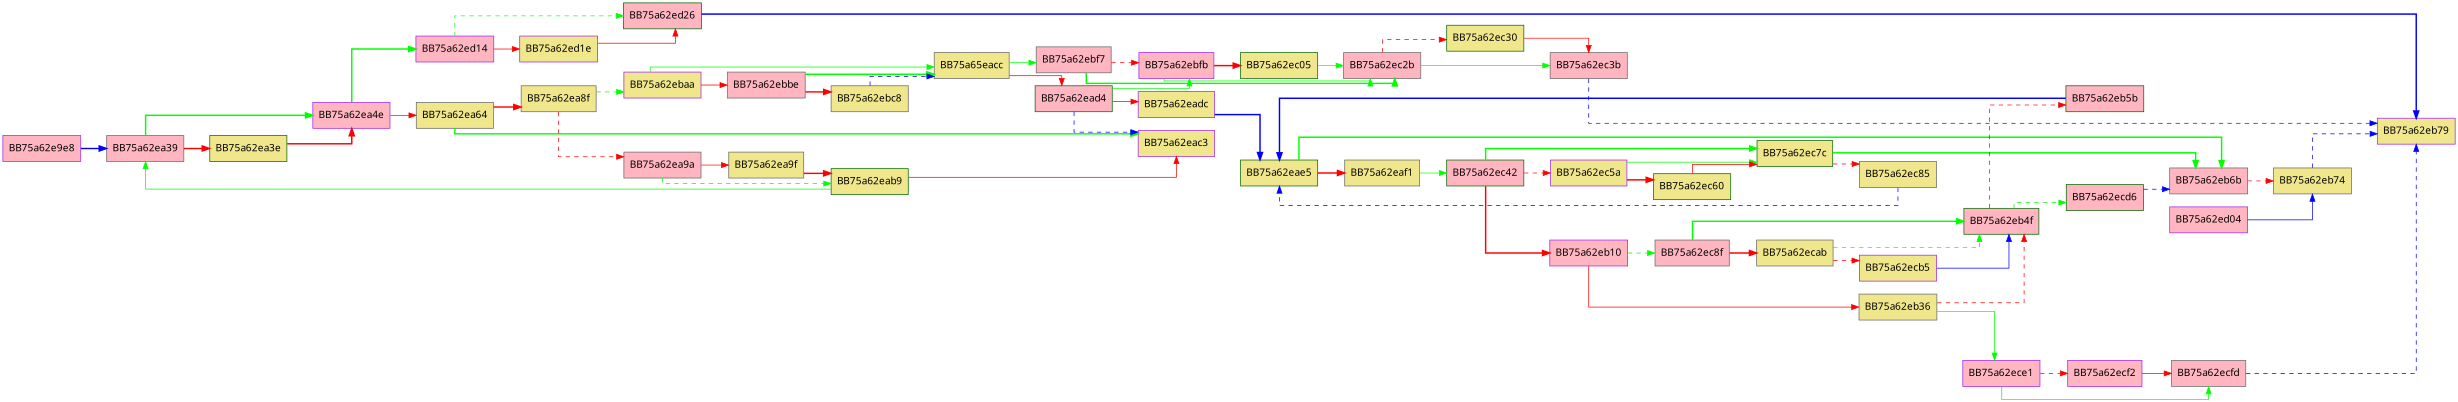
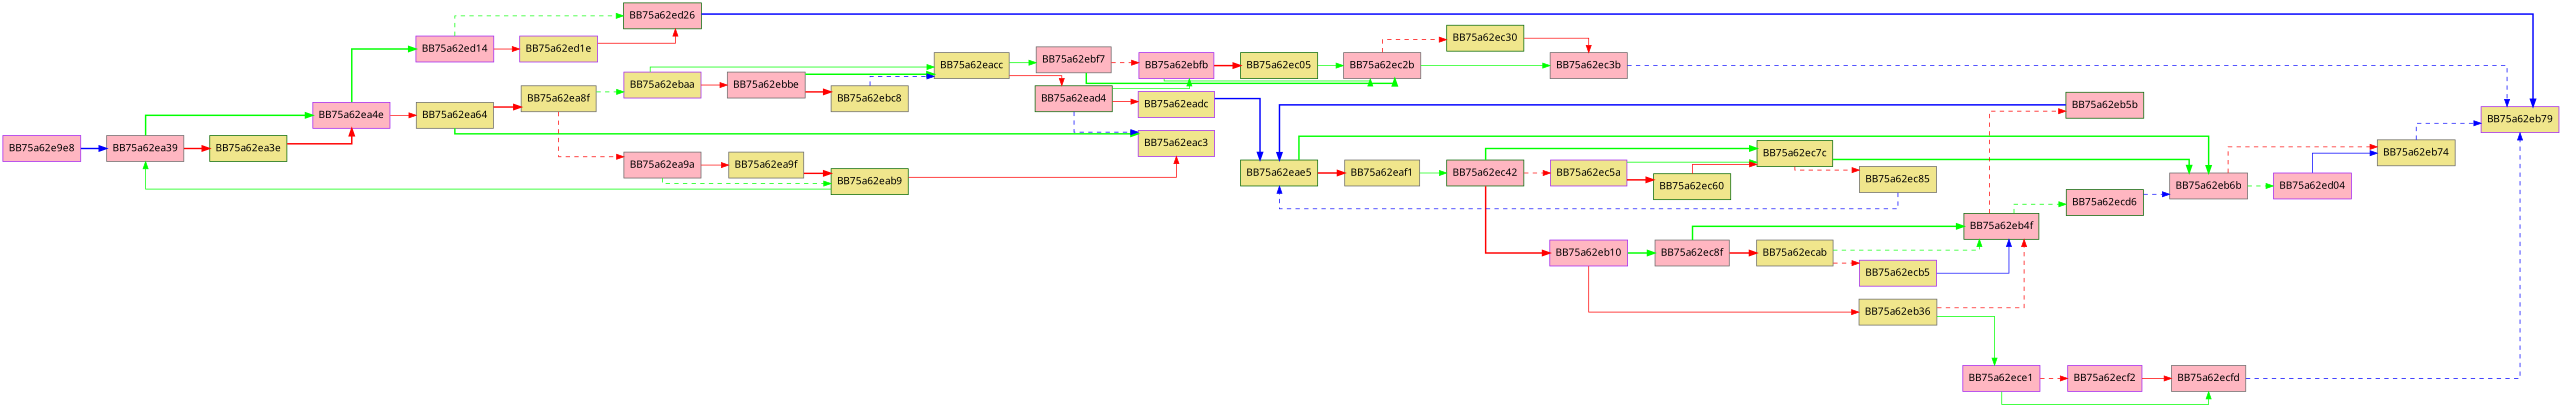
(972, 66) -> (972, 66)
none -> (2257, 186)
(1638, 253) -> (1638, 253)
